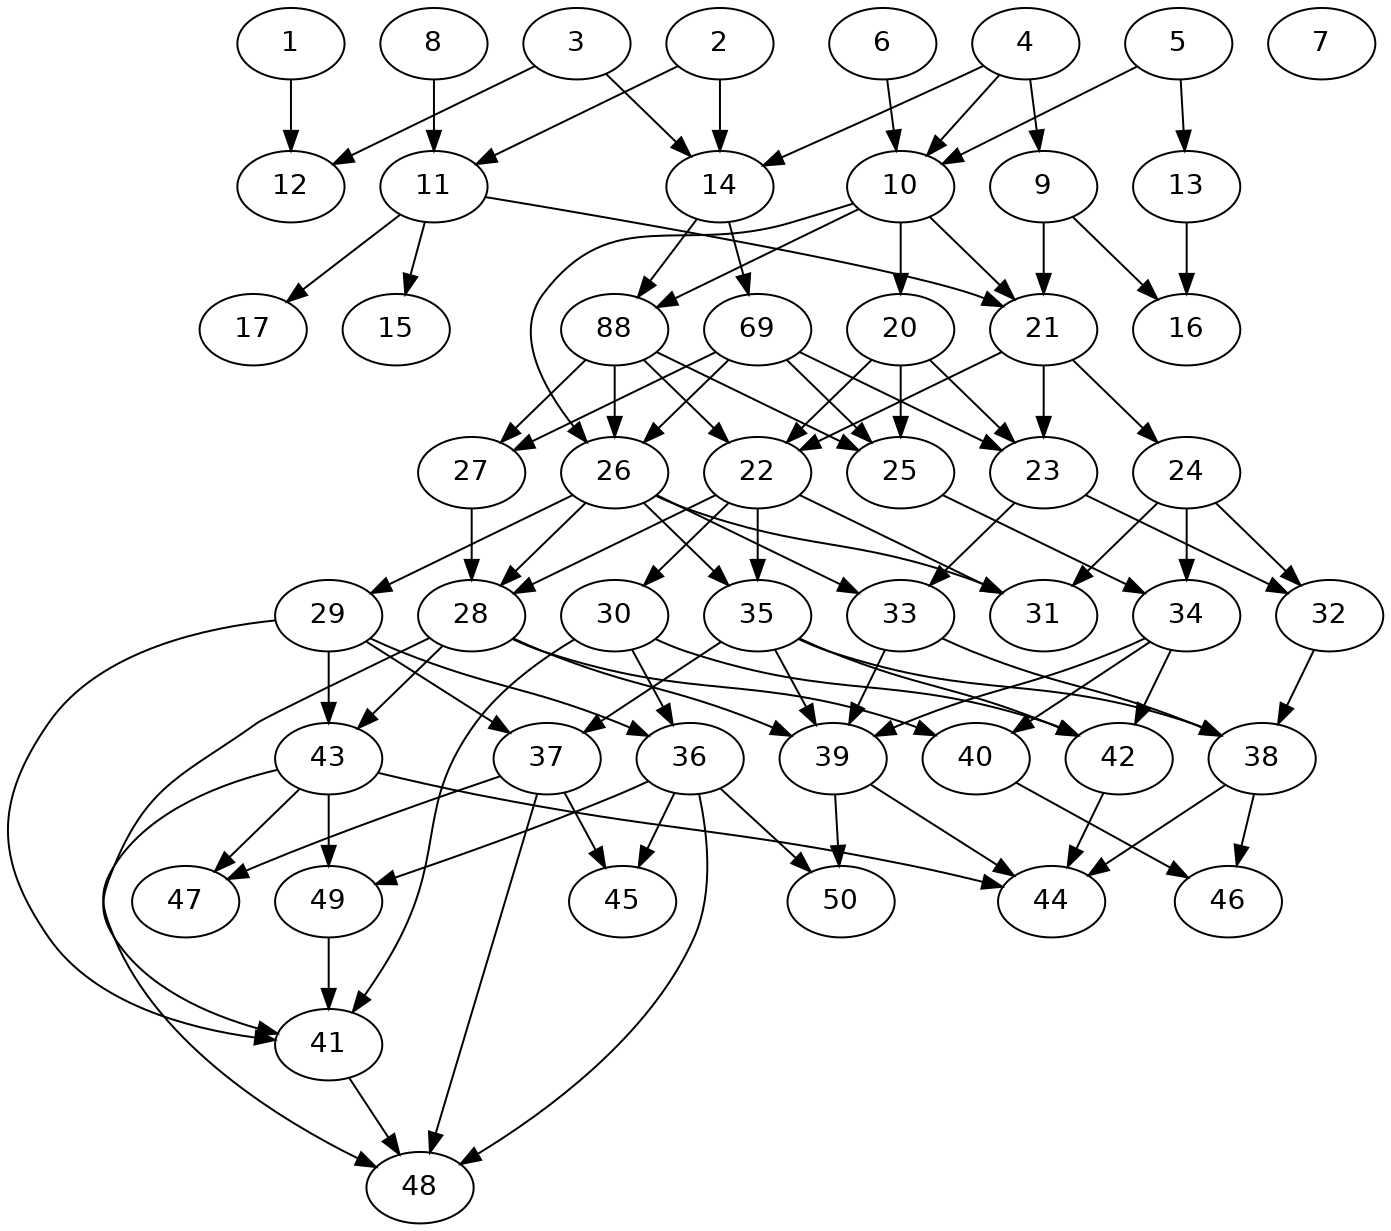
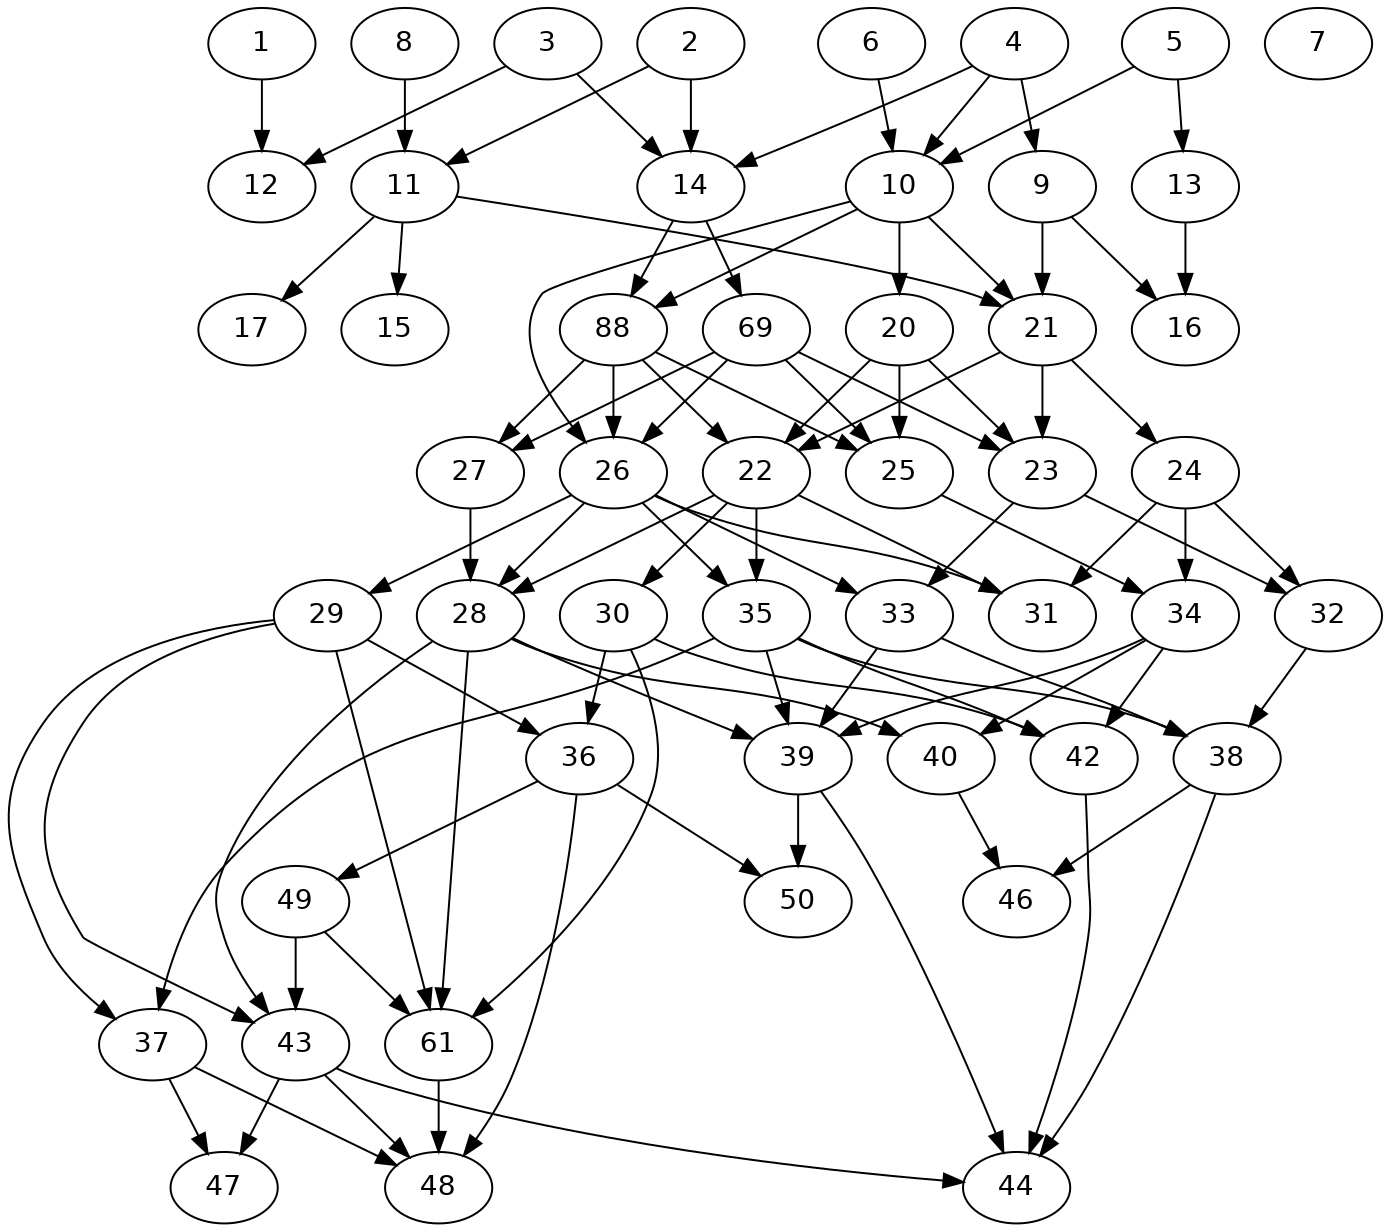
(329, 820) -> (296, 963)
(623, 902) -> none
(329, 1045) -> (439, 1045)
